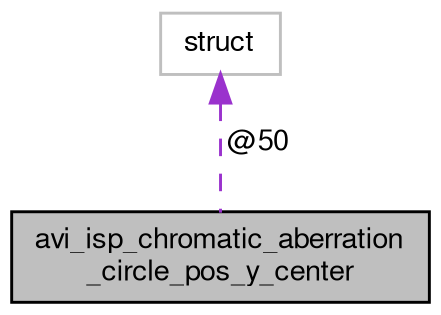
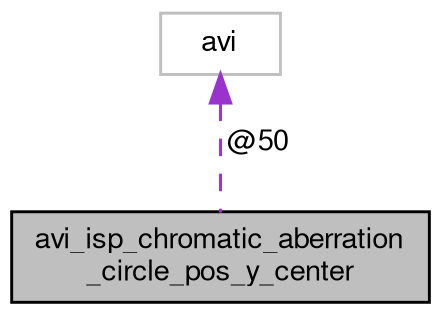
(221, 44) -> (221, 44)
